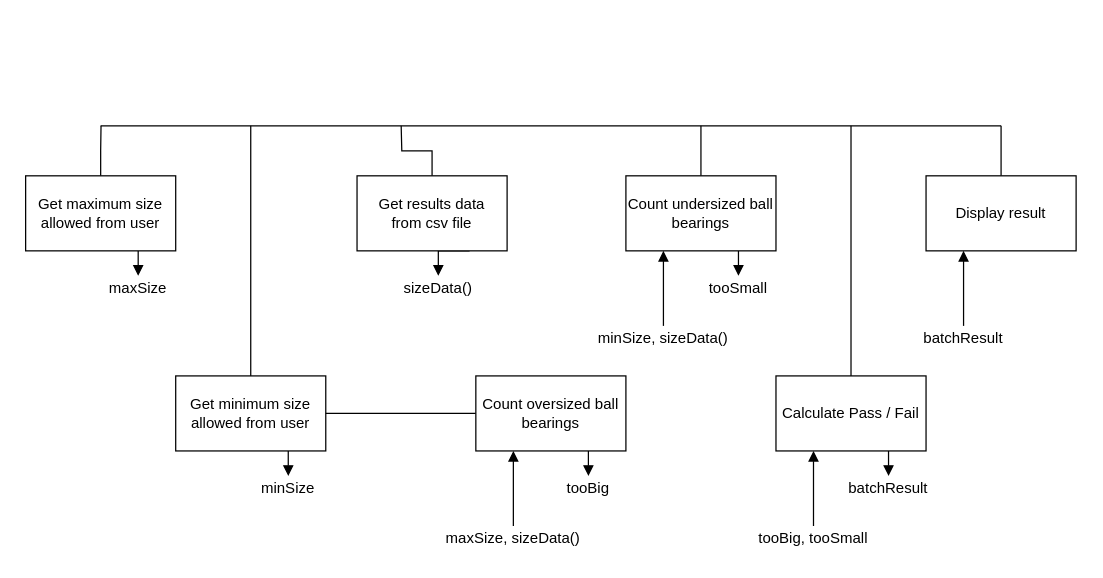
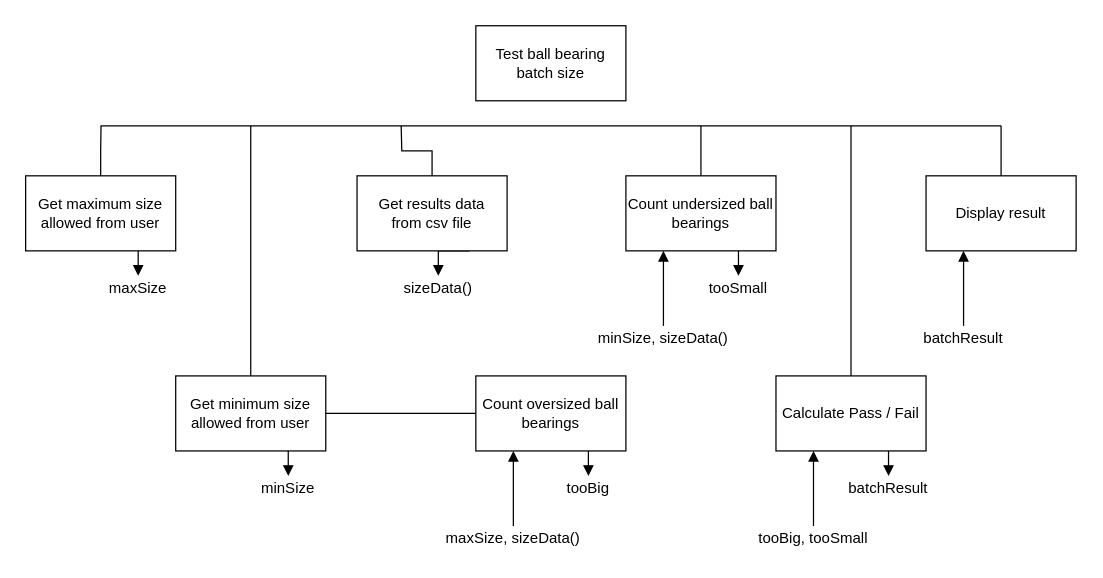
none -> (551, 63)
